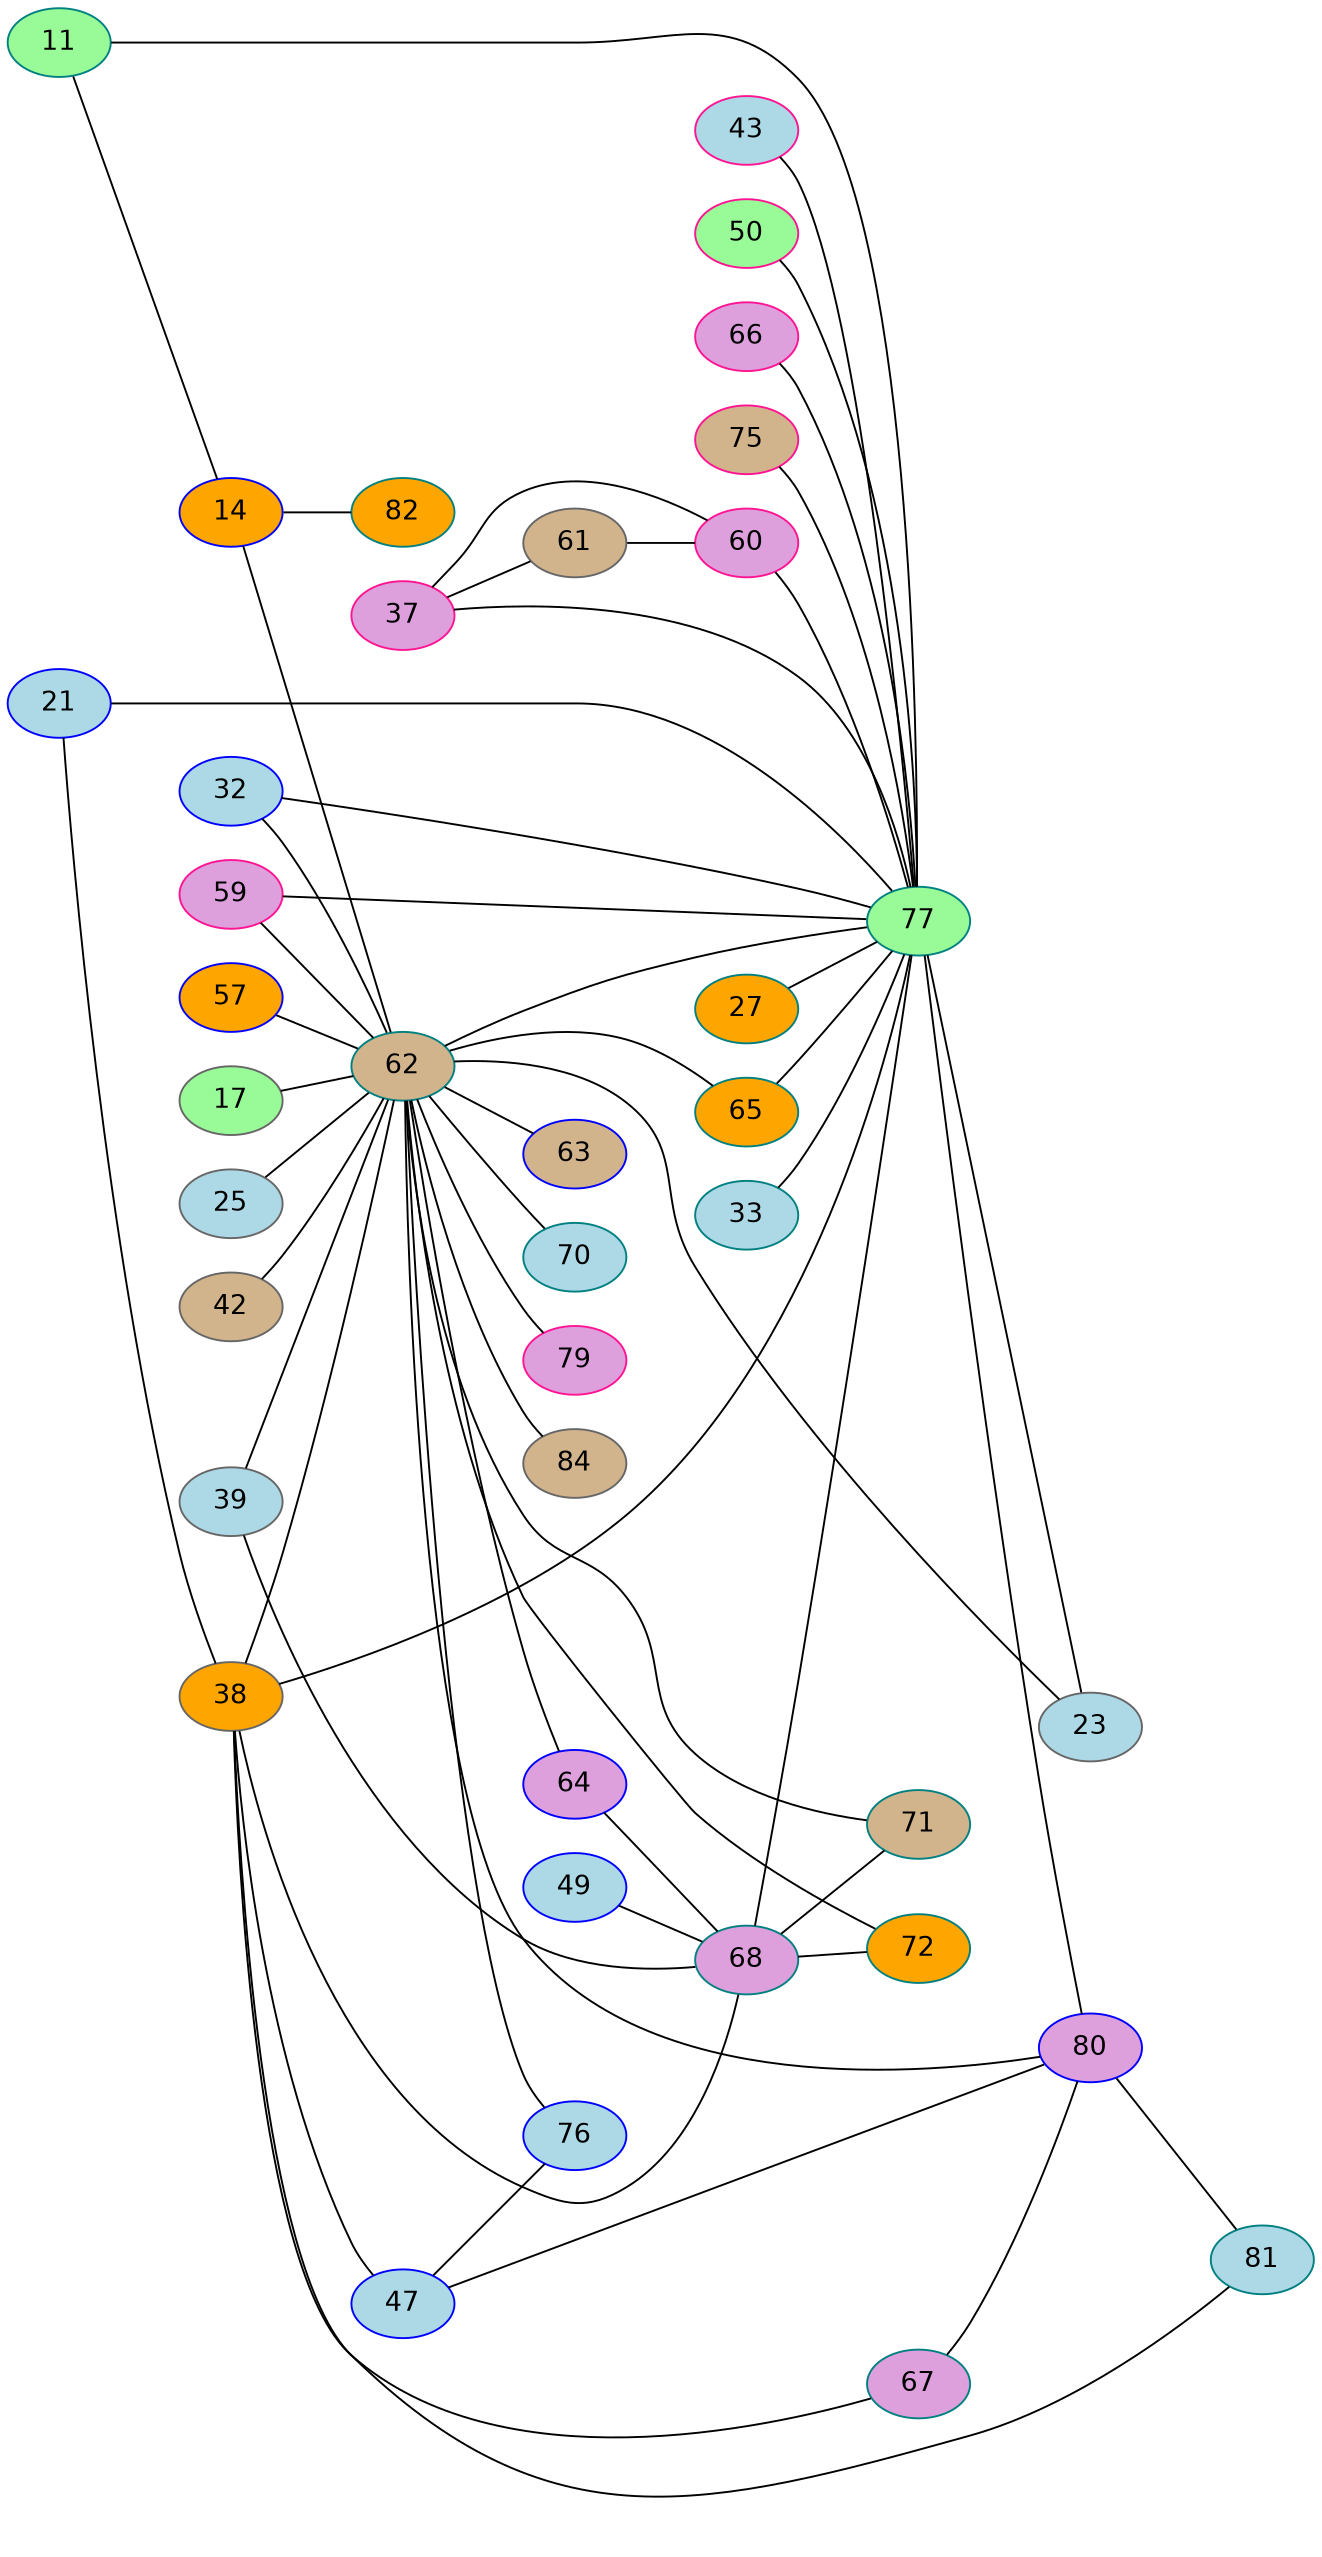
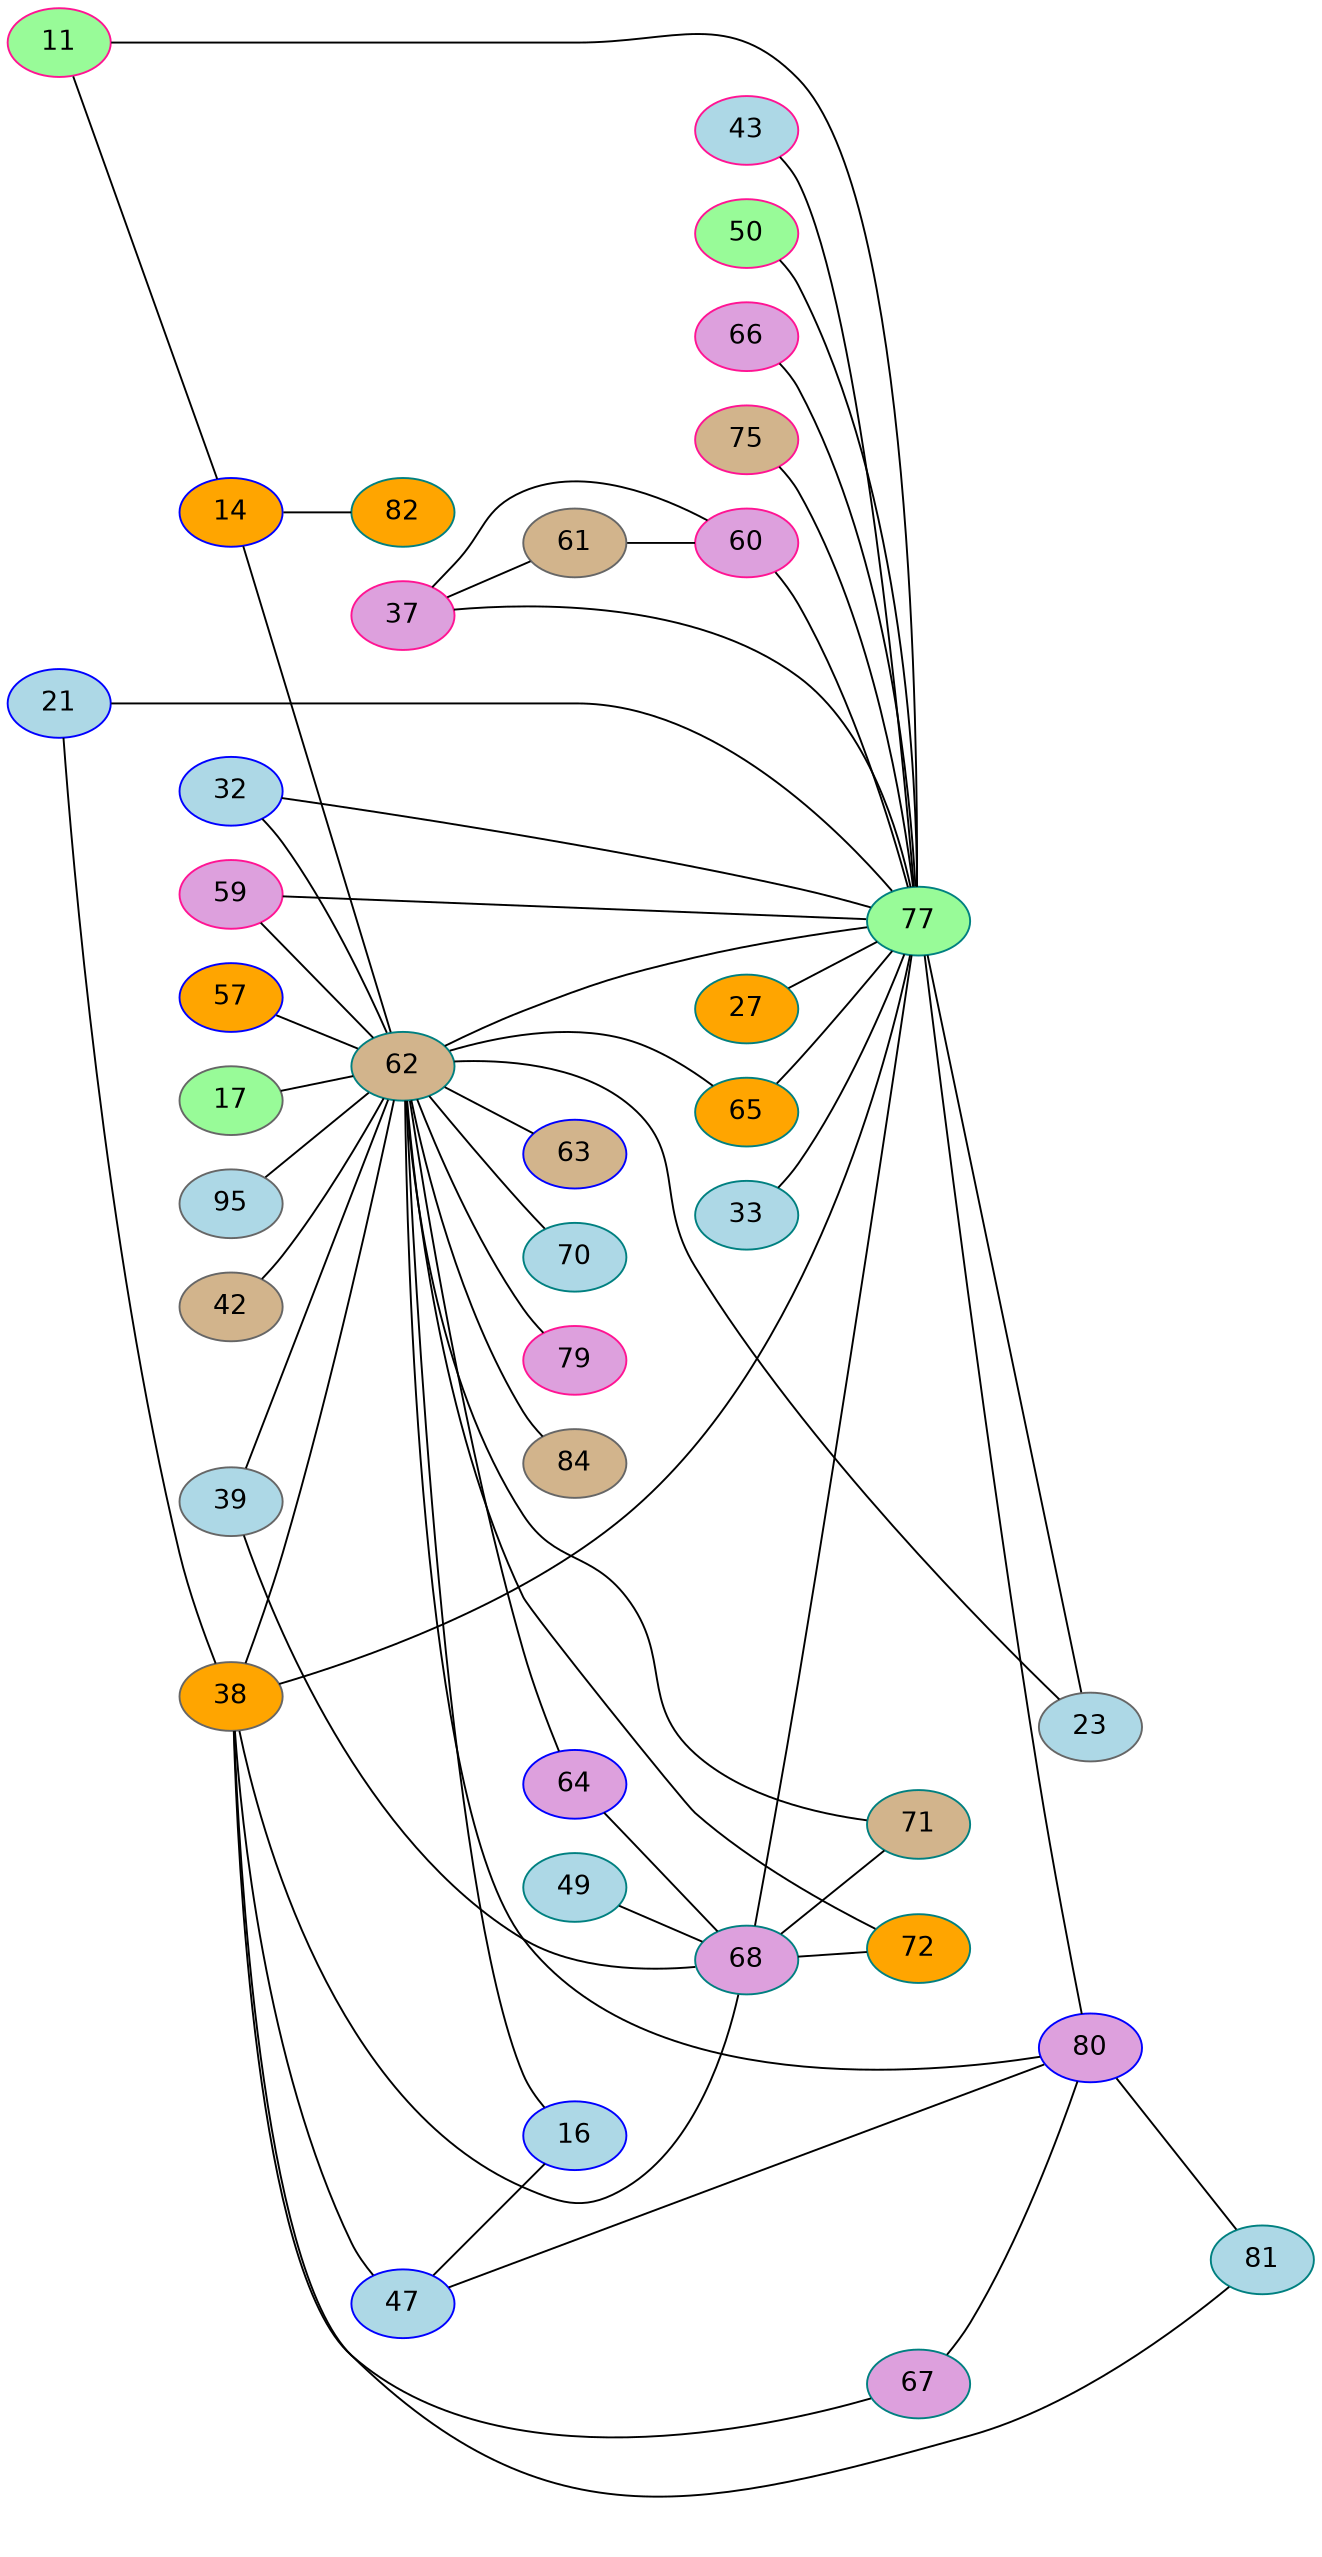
(59, 43) -> (59, 43)
(231, 1204) -> (231, 1204)
(575, 1887) -> (575, 1887)
(575, 2136) -> (575, 2136)
